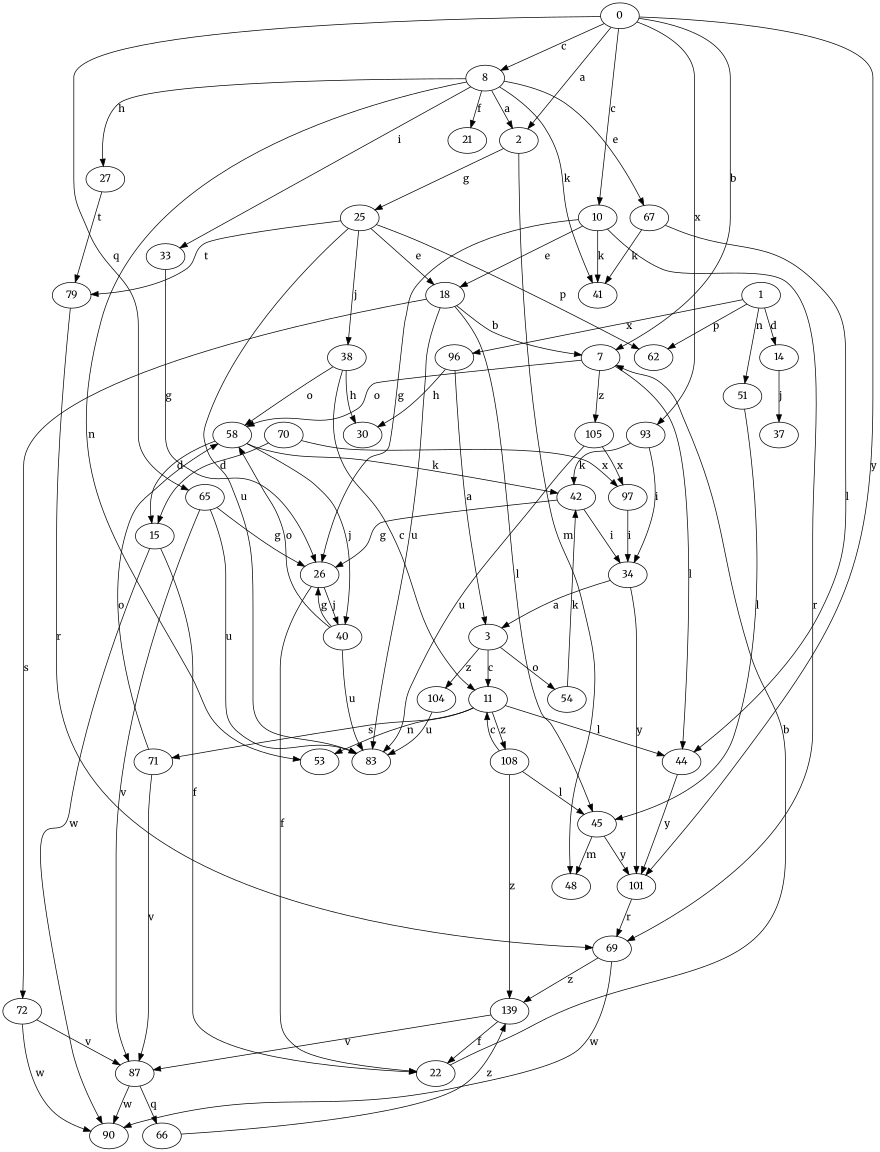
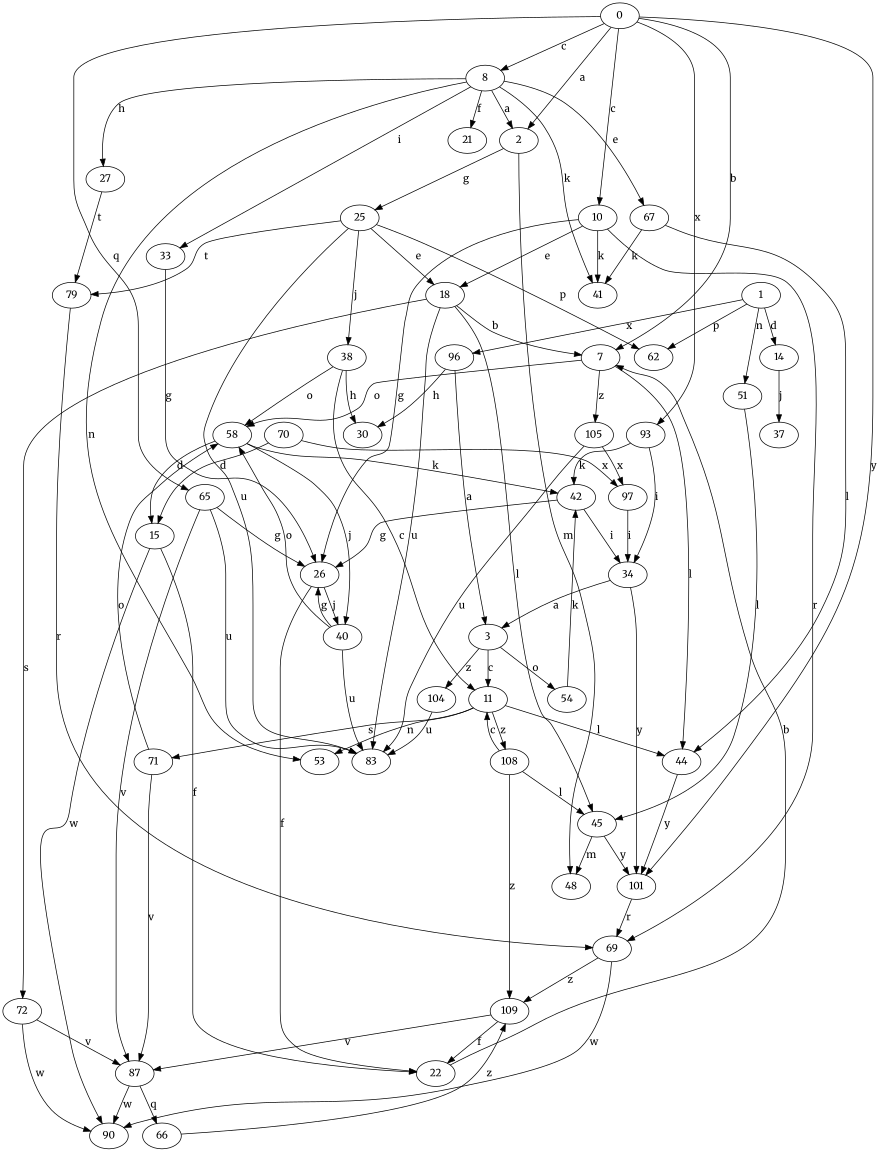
(510, 1011) -> (510, 1011)
